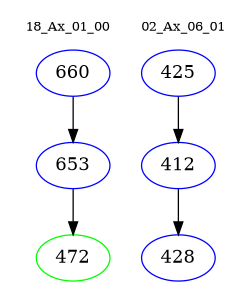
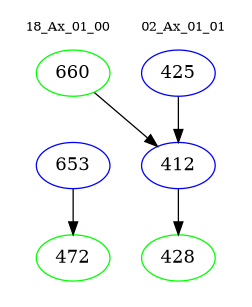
(184, 28) -> (184, 28)
(73, 73) -> (73, 73)
(73, 113) -> (112, 107)
(178, 258) -> (178, 258)
